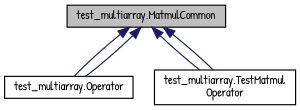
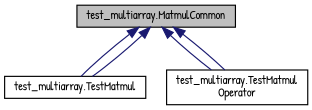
(69, 87) -> (75, 87)
